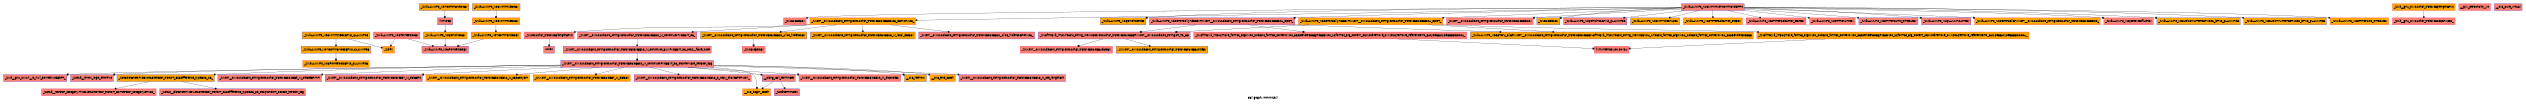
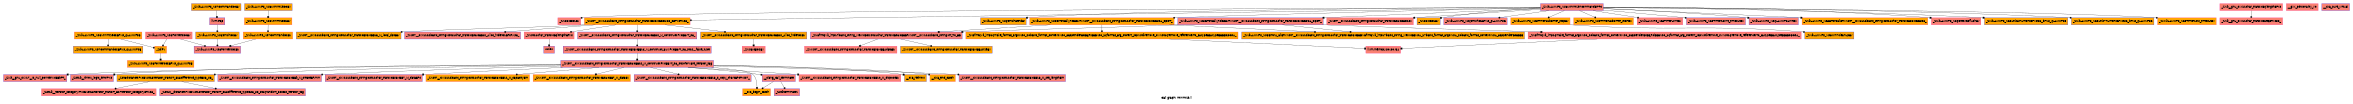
(2424, 7) -> (2251, 7)
(1685, 14) -> (1687, 28)
(1776, 21) -> (1604, 21)
(336, 35) -> (108, 35)
(336, 56) -> (161, 56)
